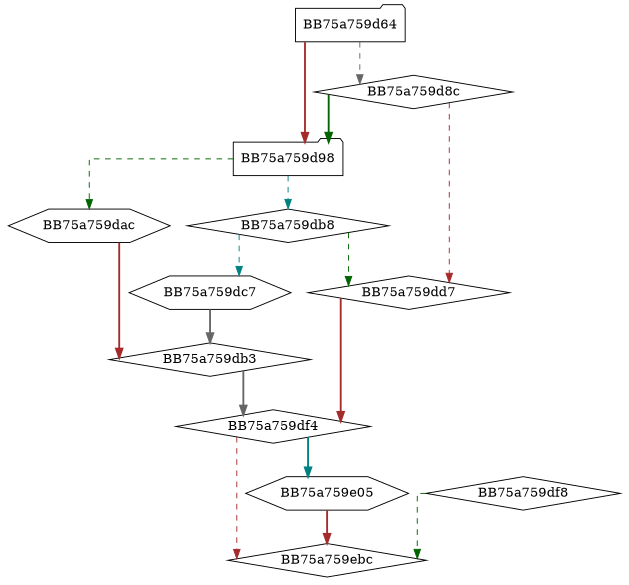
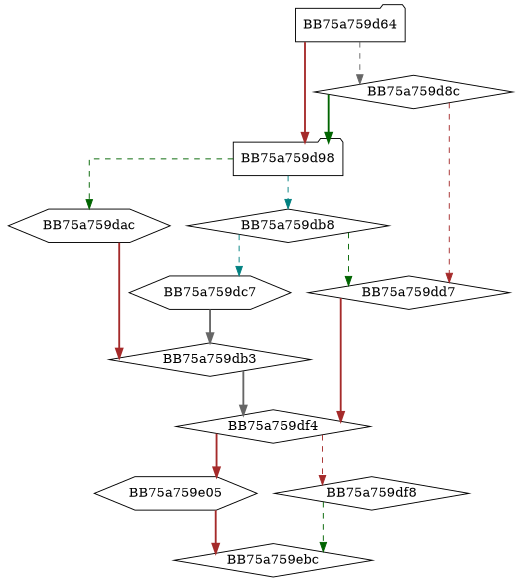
(308, 452) -> (217, 450)
(237, 493) -> (322, 455)
